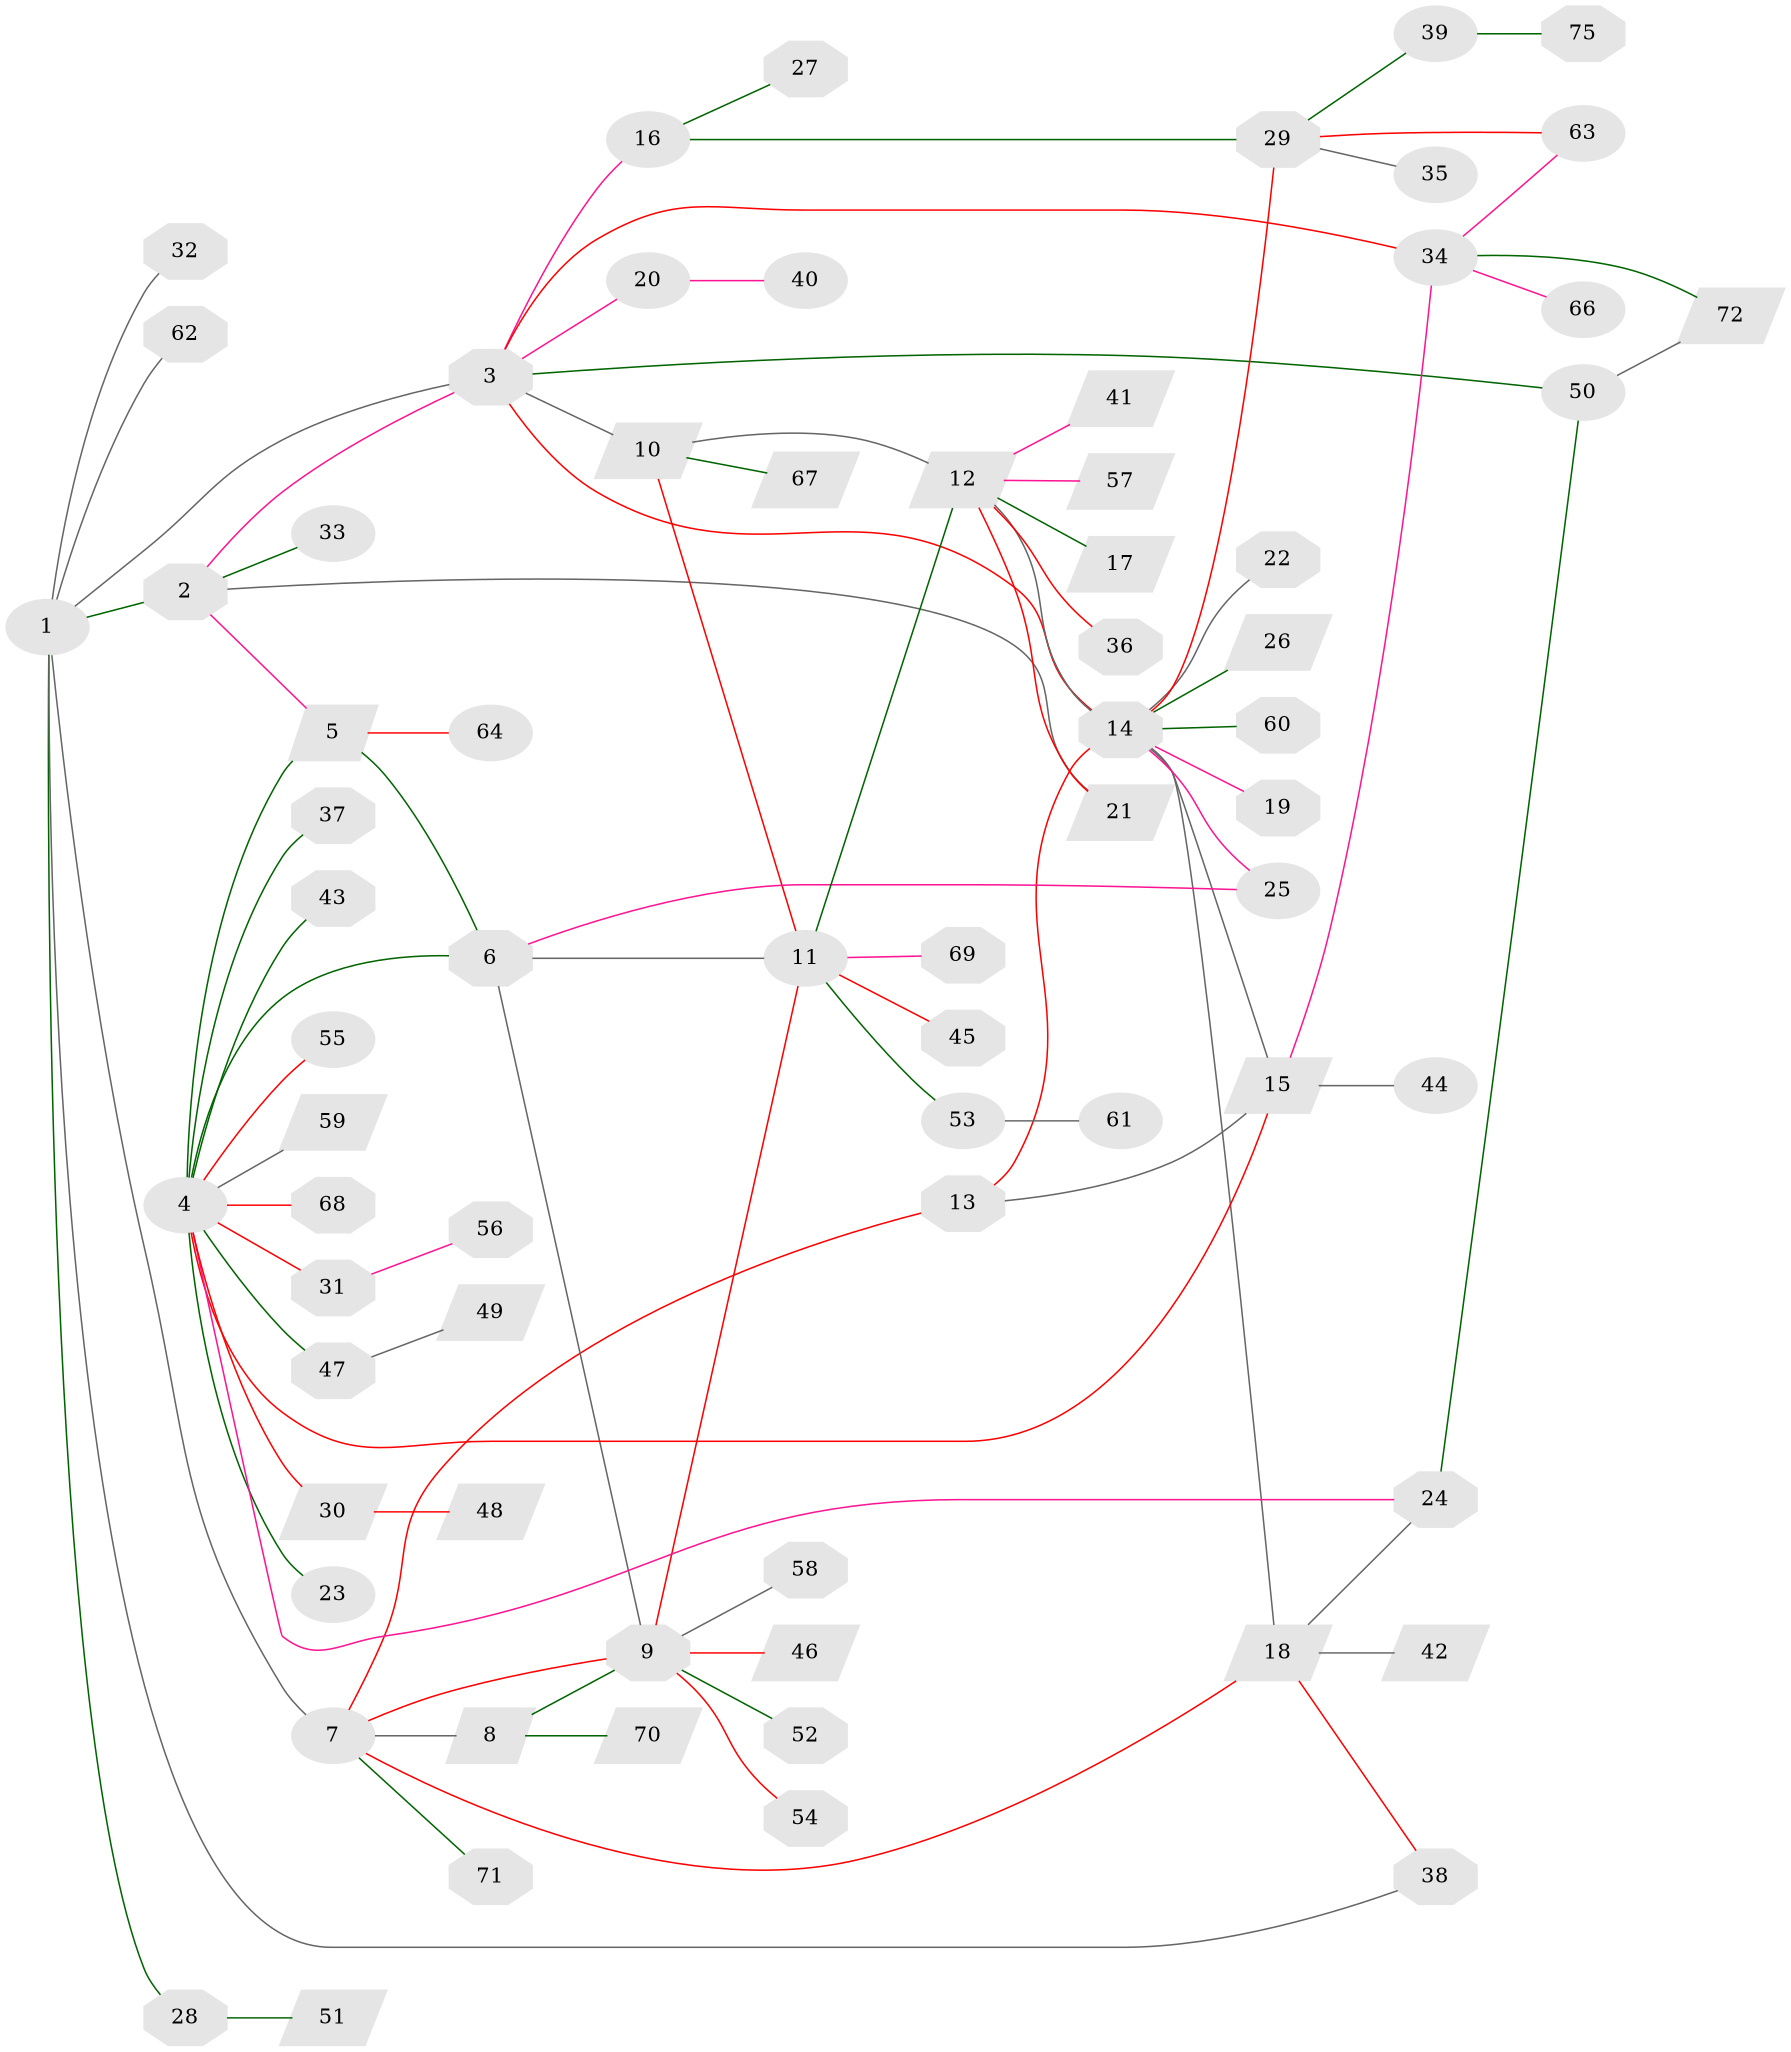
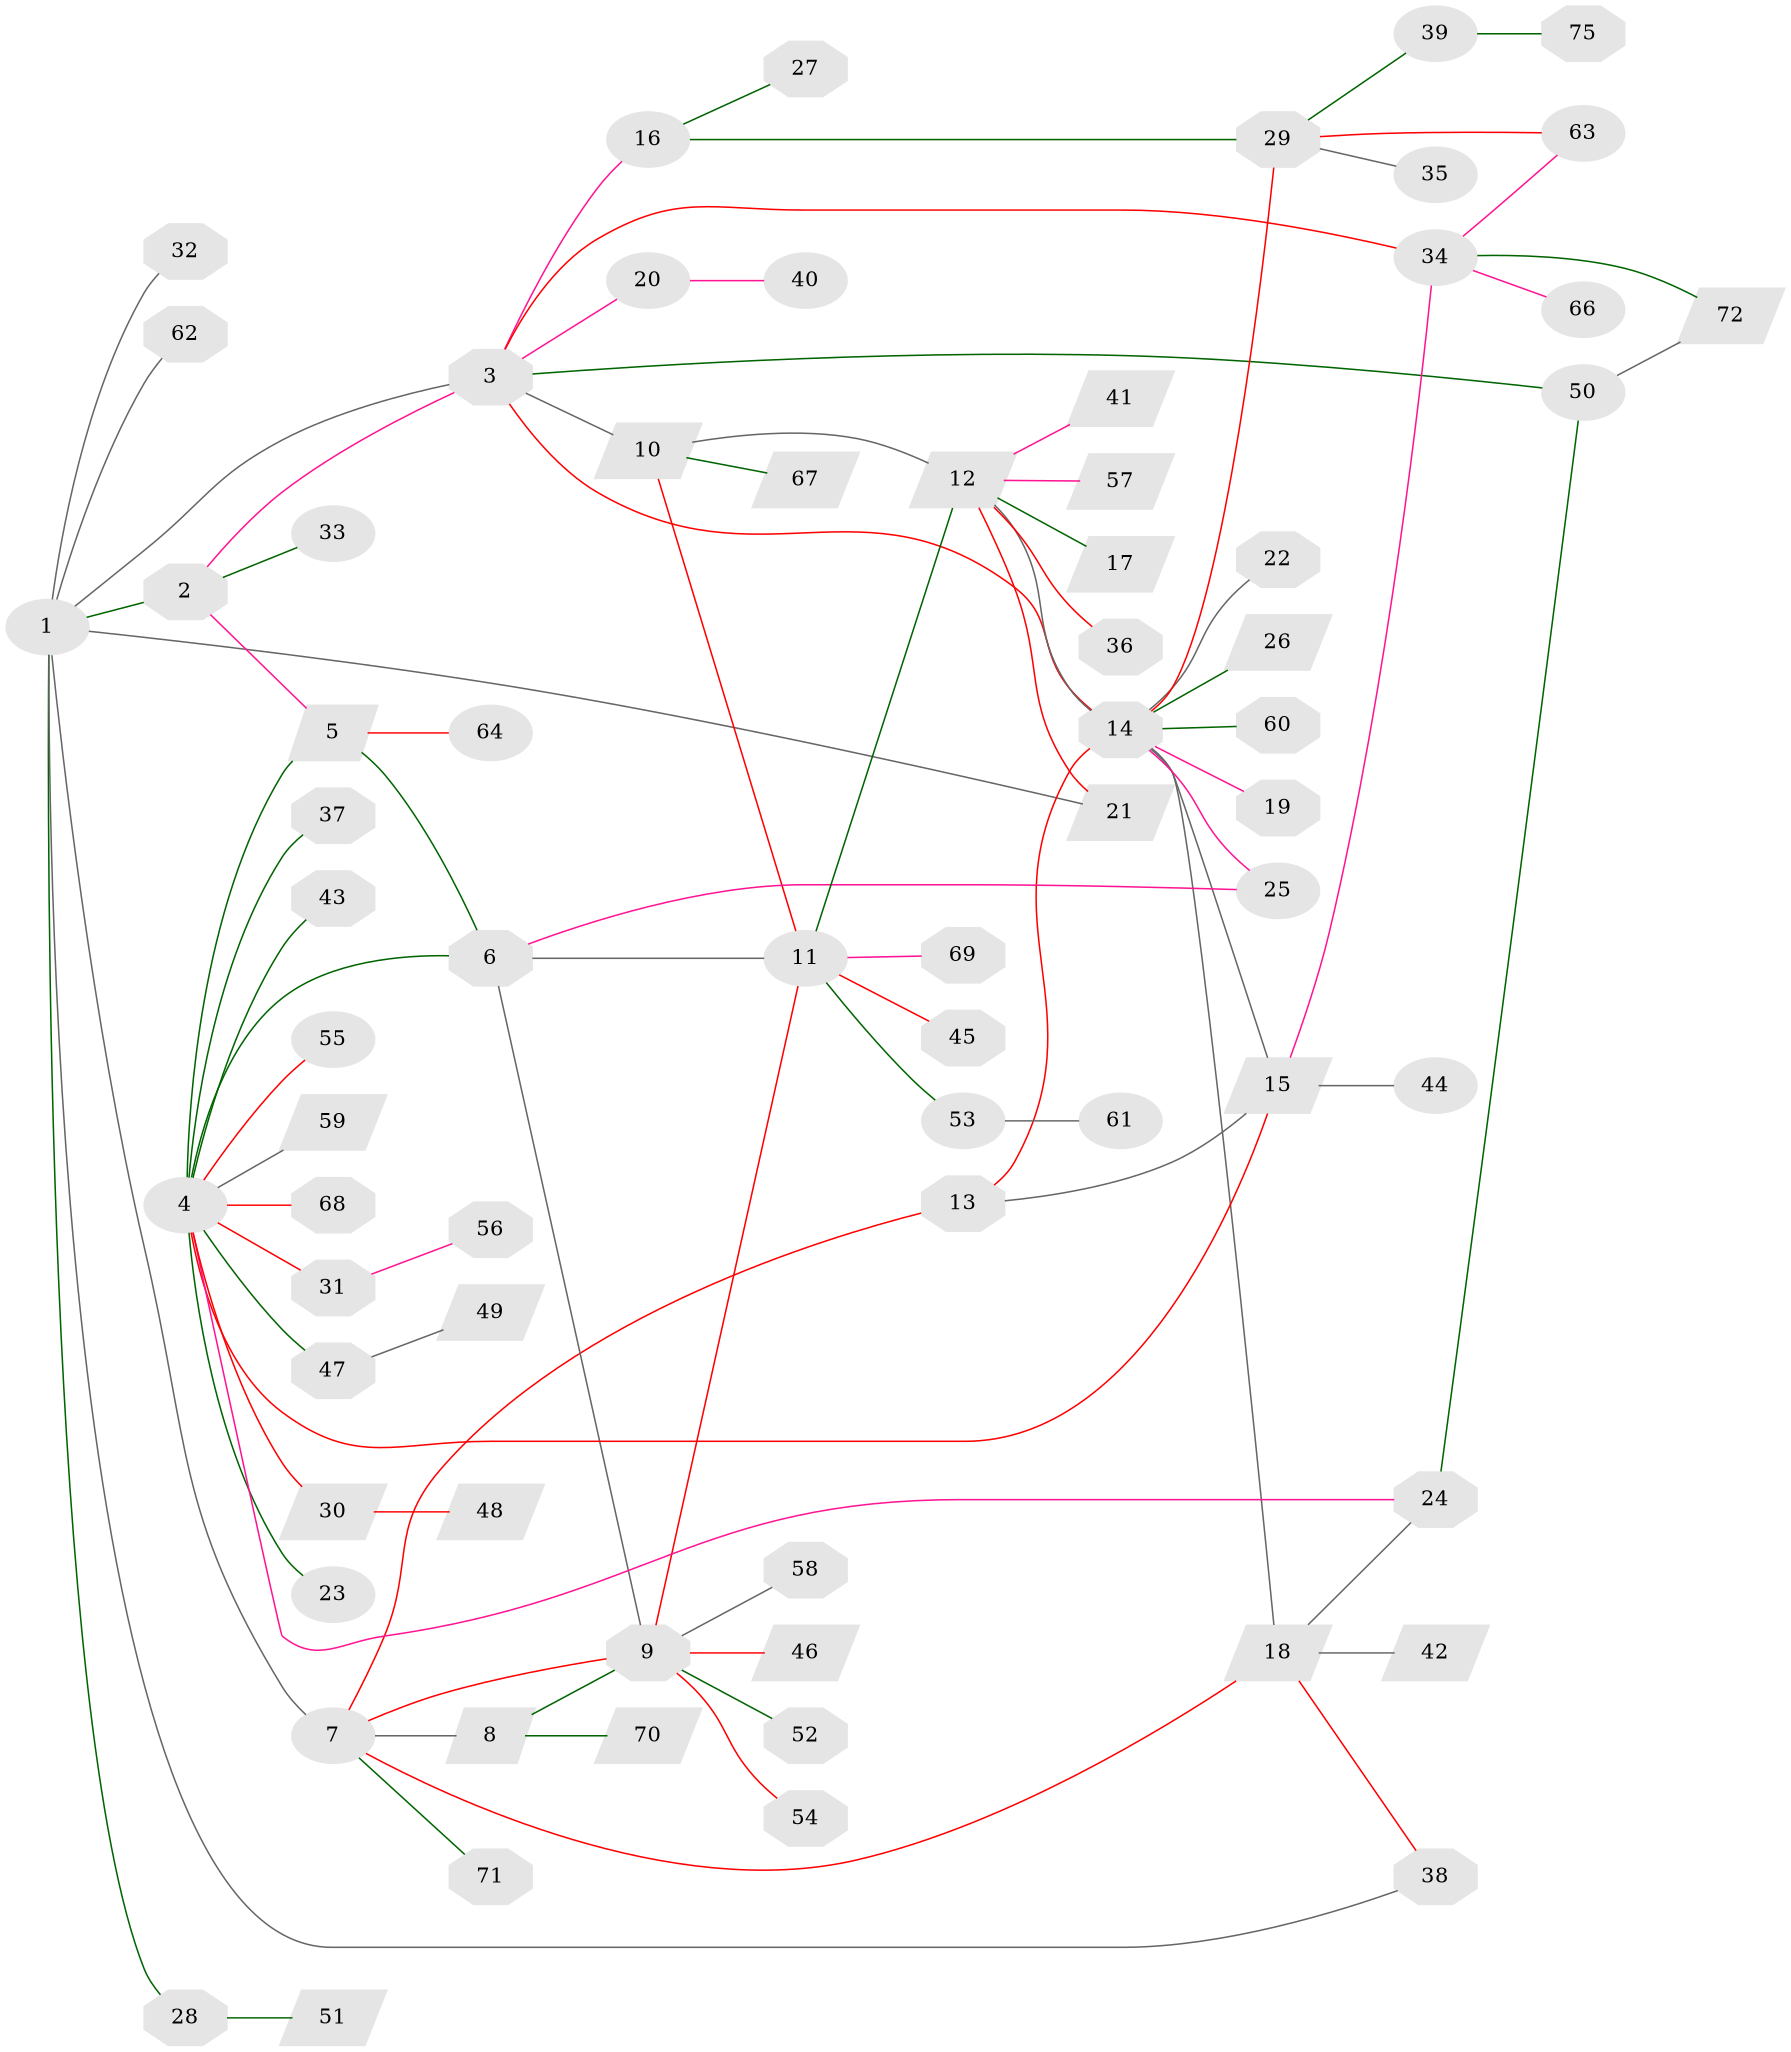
(709, 584) -> (589, 700)
